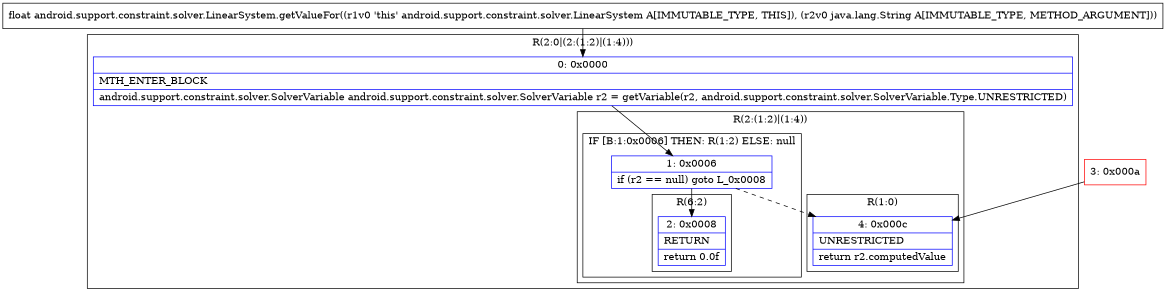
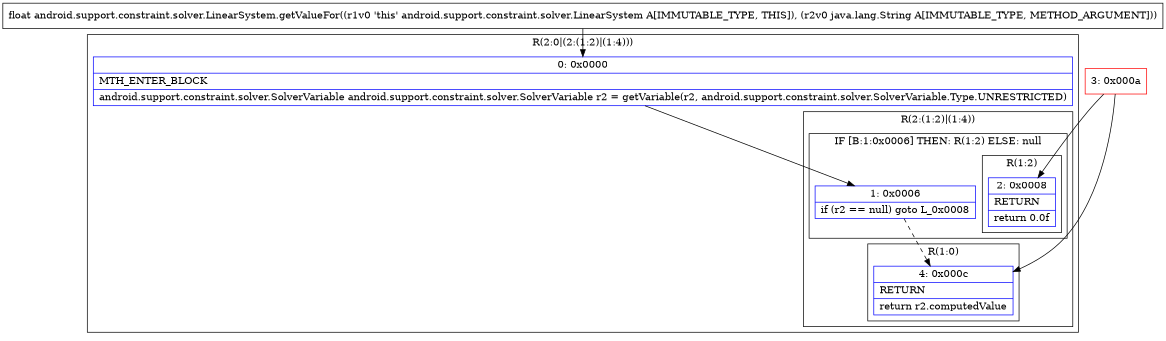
(692, 199) -> (1062, 144)
(692, 203) -> (1022, 164)
(861, 241) -> (902, 290)
